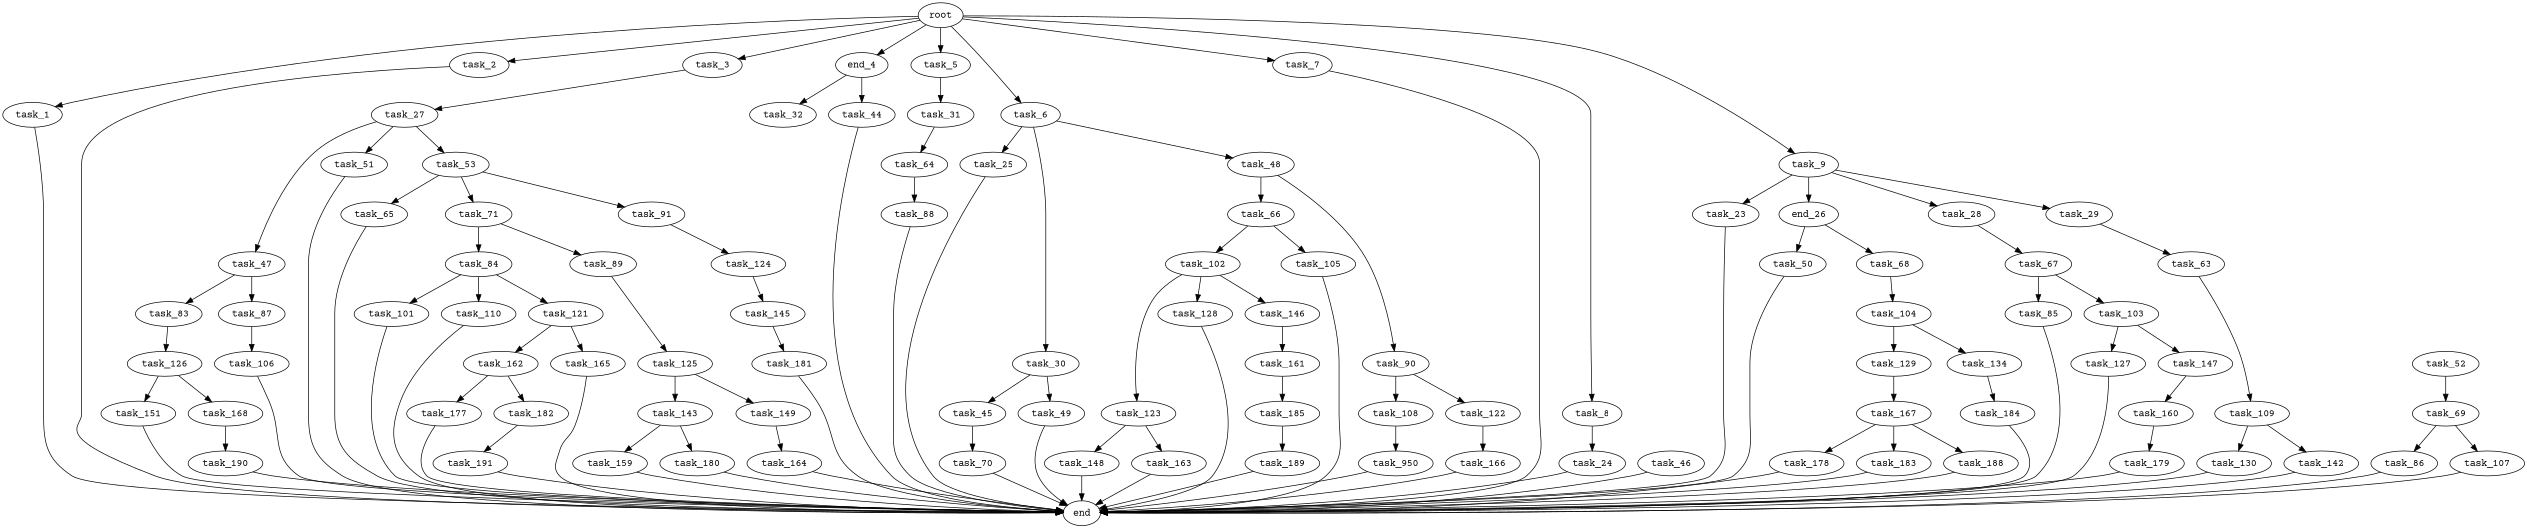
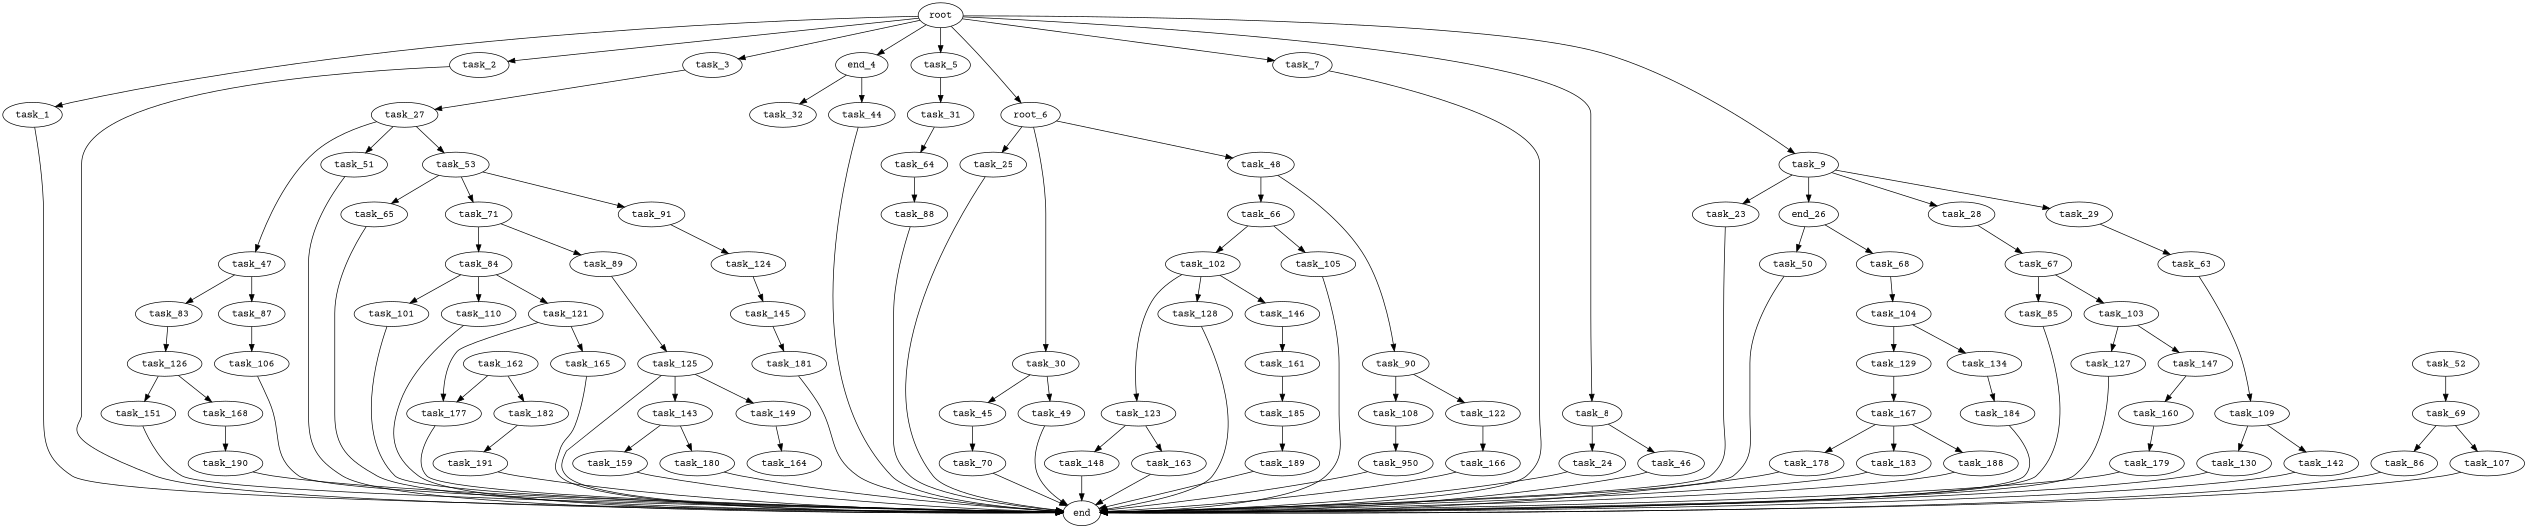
(1031, 115) -> (1031, 115)
(536, 337) -> (475, 343)
none -> (1628, 437)
(934, 493) -> (735, 505)
